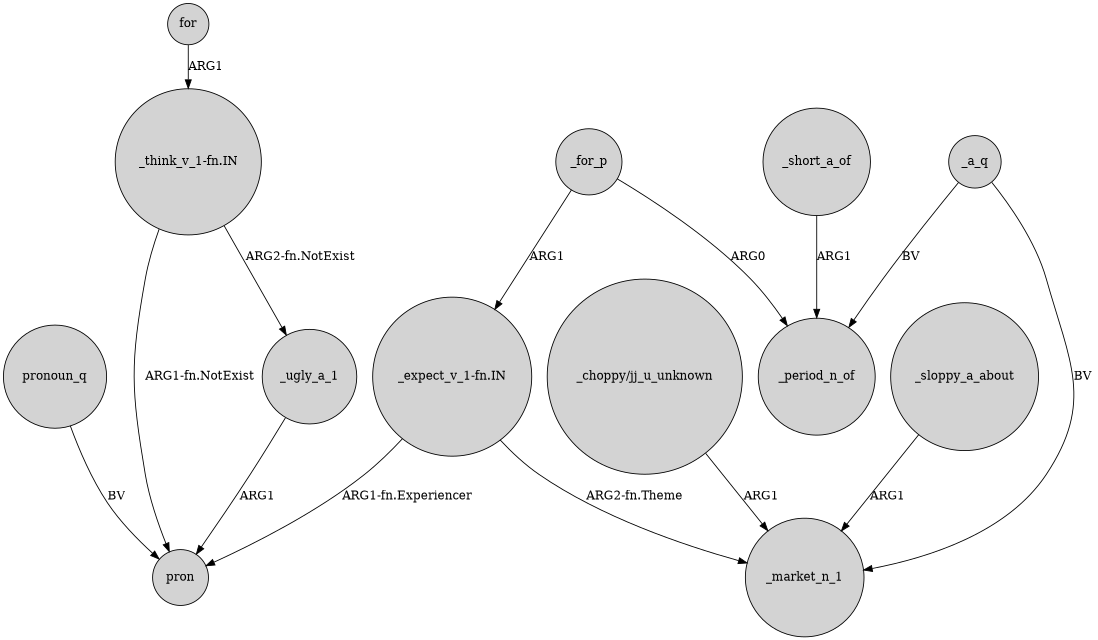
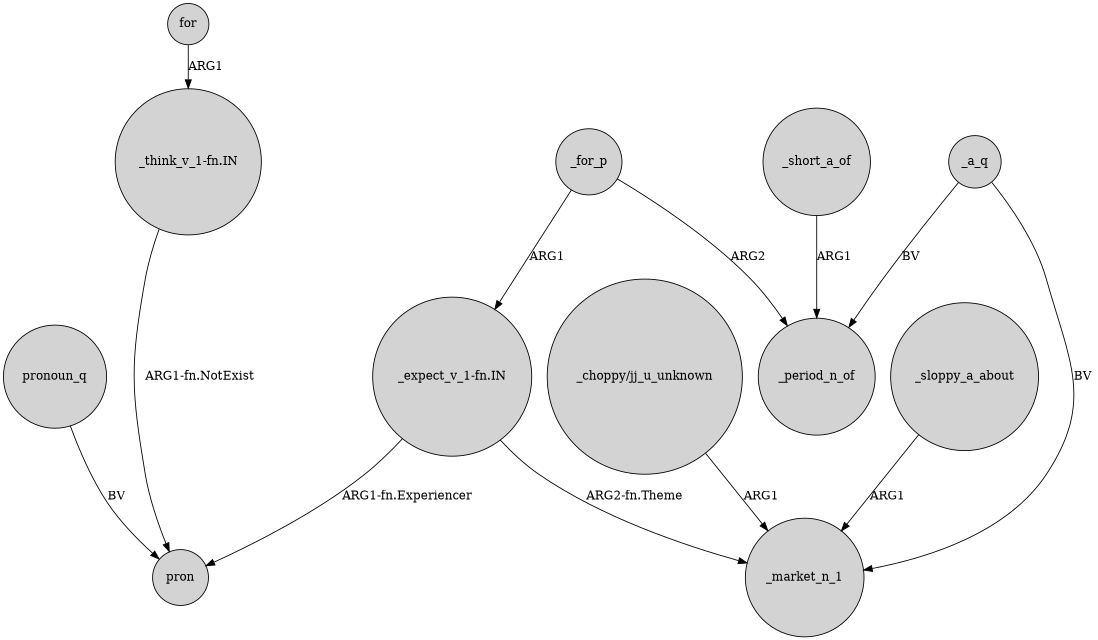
(748, 257) -> (748, 257)
(309, 377) -> none
